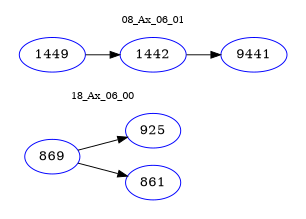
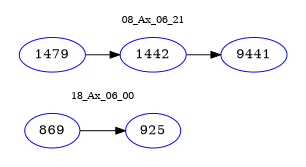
(153, 21) -> (153, 21)
(52, 55) -> (52, 55)
(153, 183) -> none
